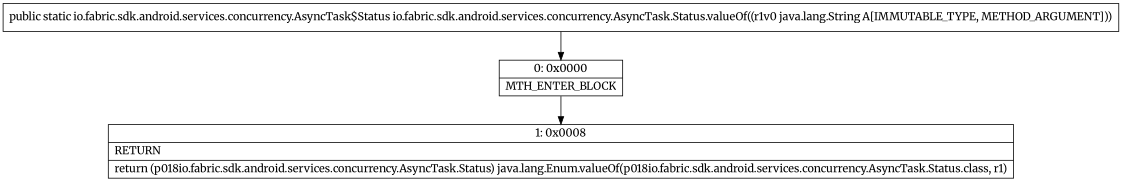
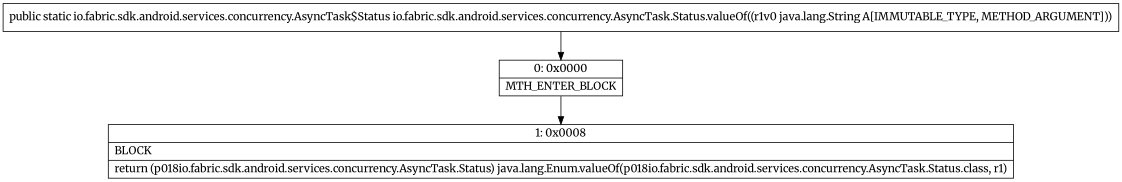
(138, 151) -> (133, 151)
